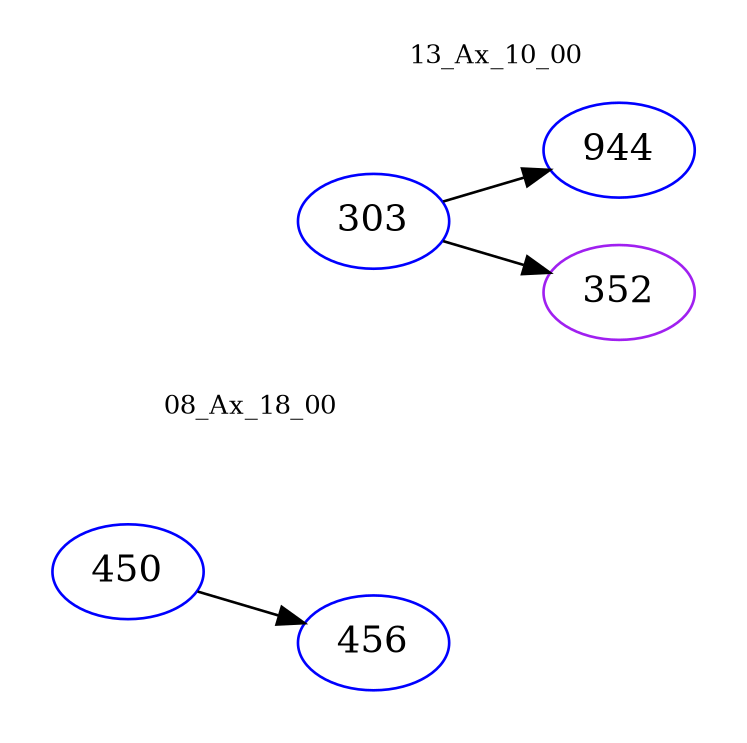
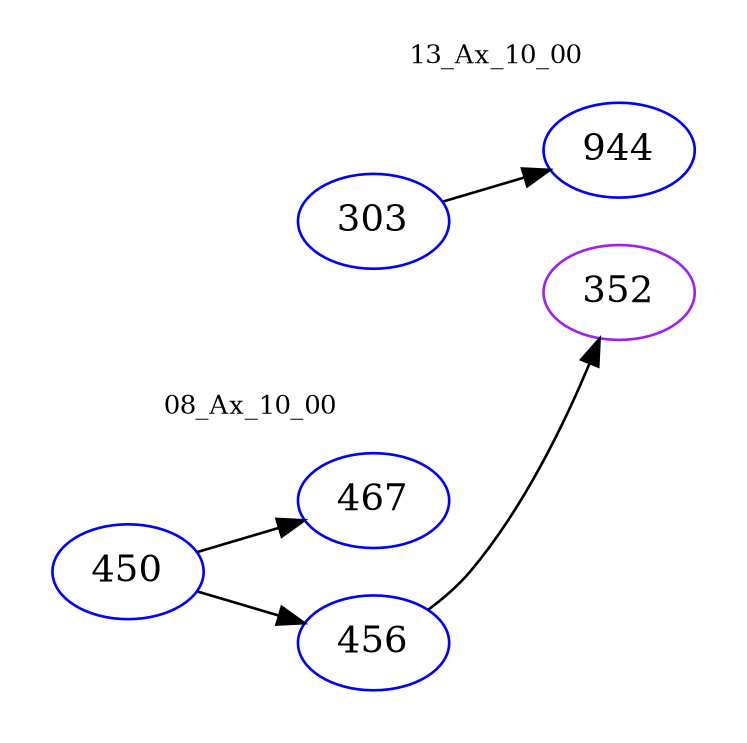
(484, 253) -> (523, 496)
(251, 407) -> (251, 407)
none -> (374, 501)
